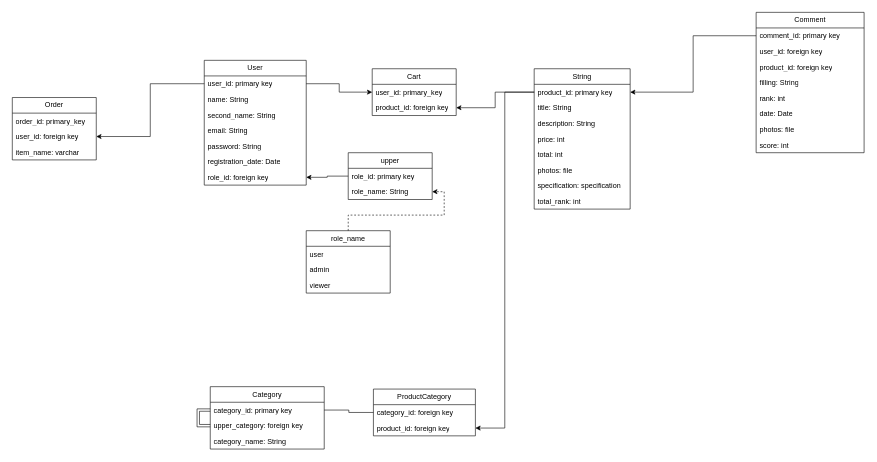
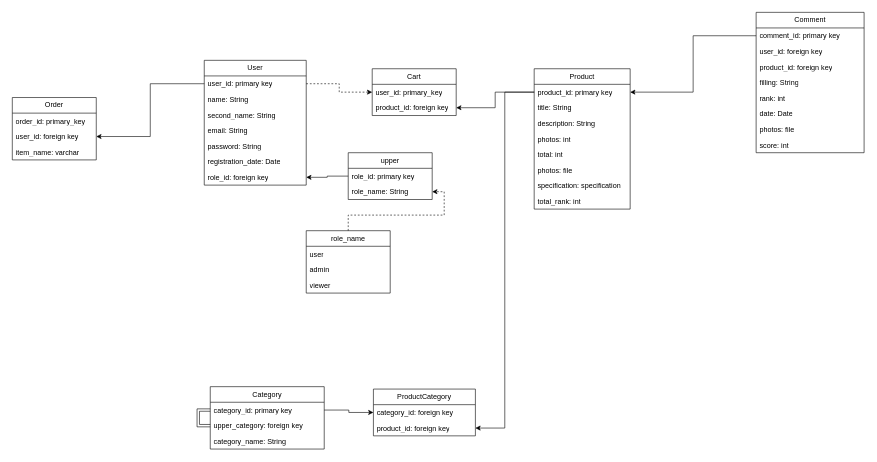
(582, 77) -> (582, 77)
(339, 85) -> (339, 85)
(554, 140) -> (557, 140)
(369, 413) -> (368, 413)
